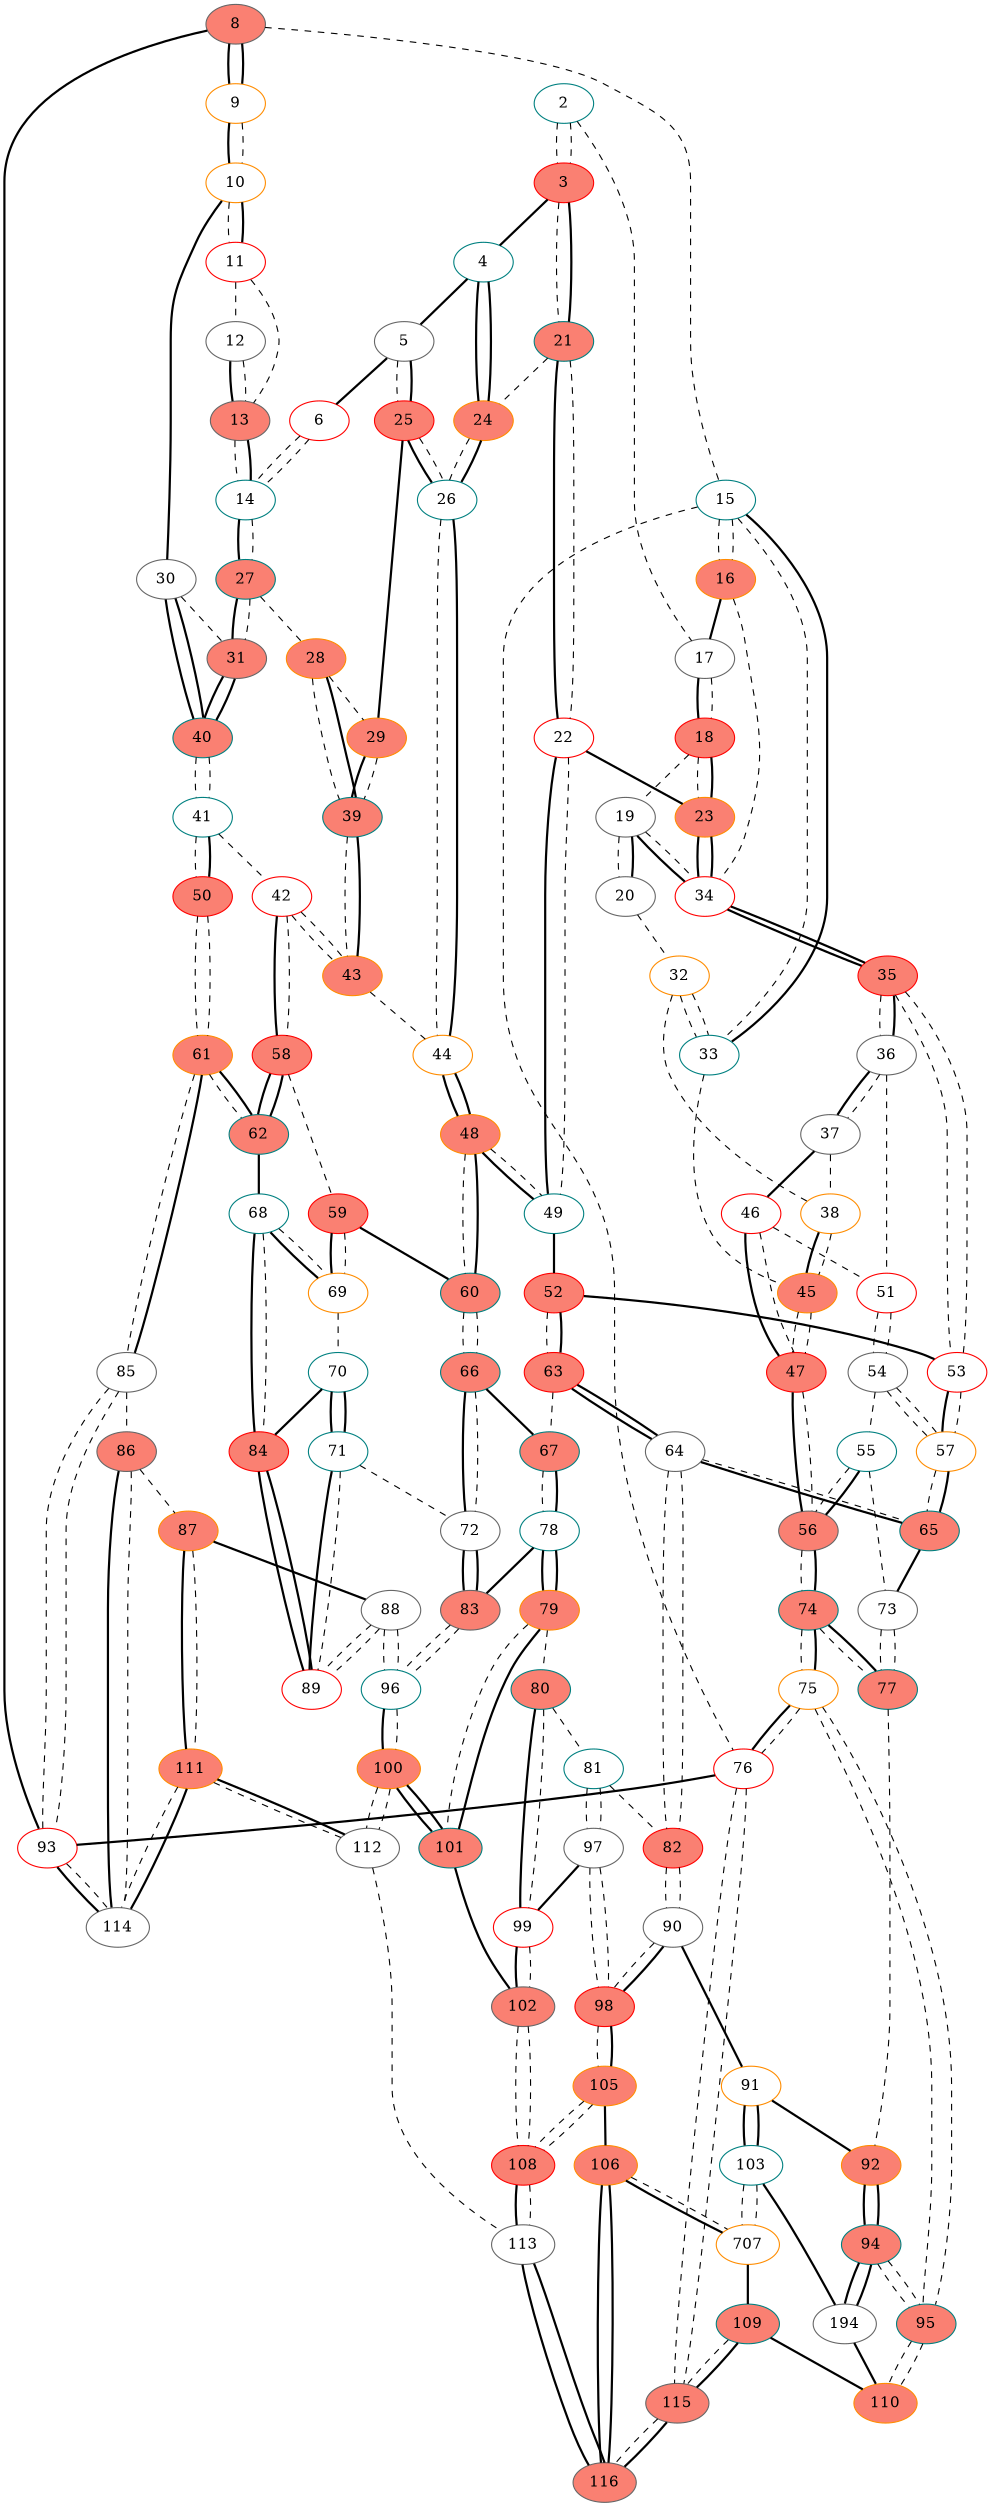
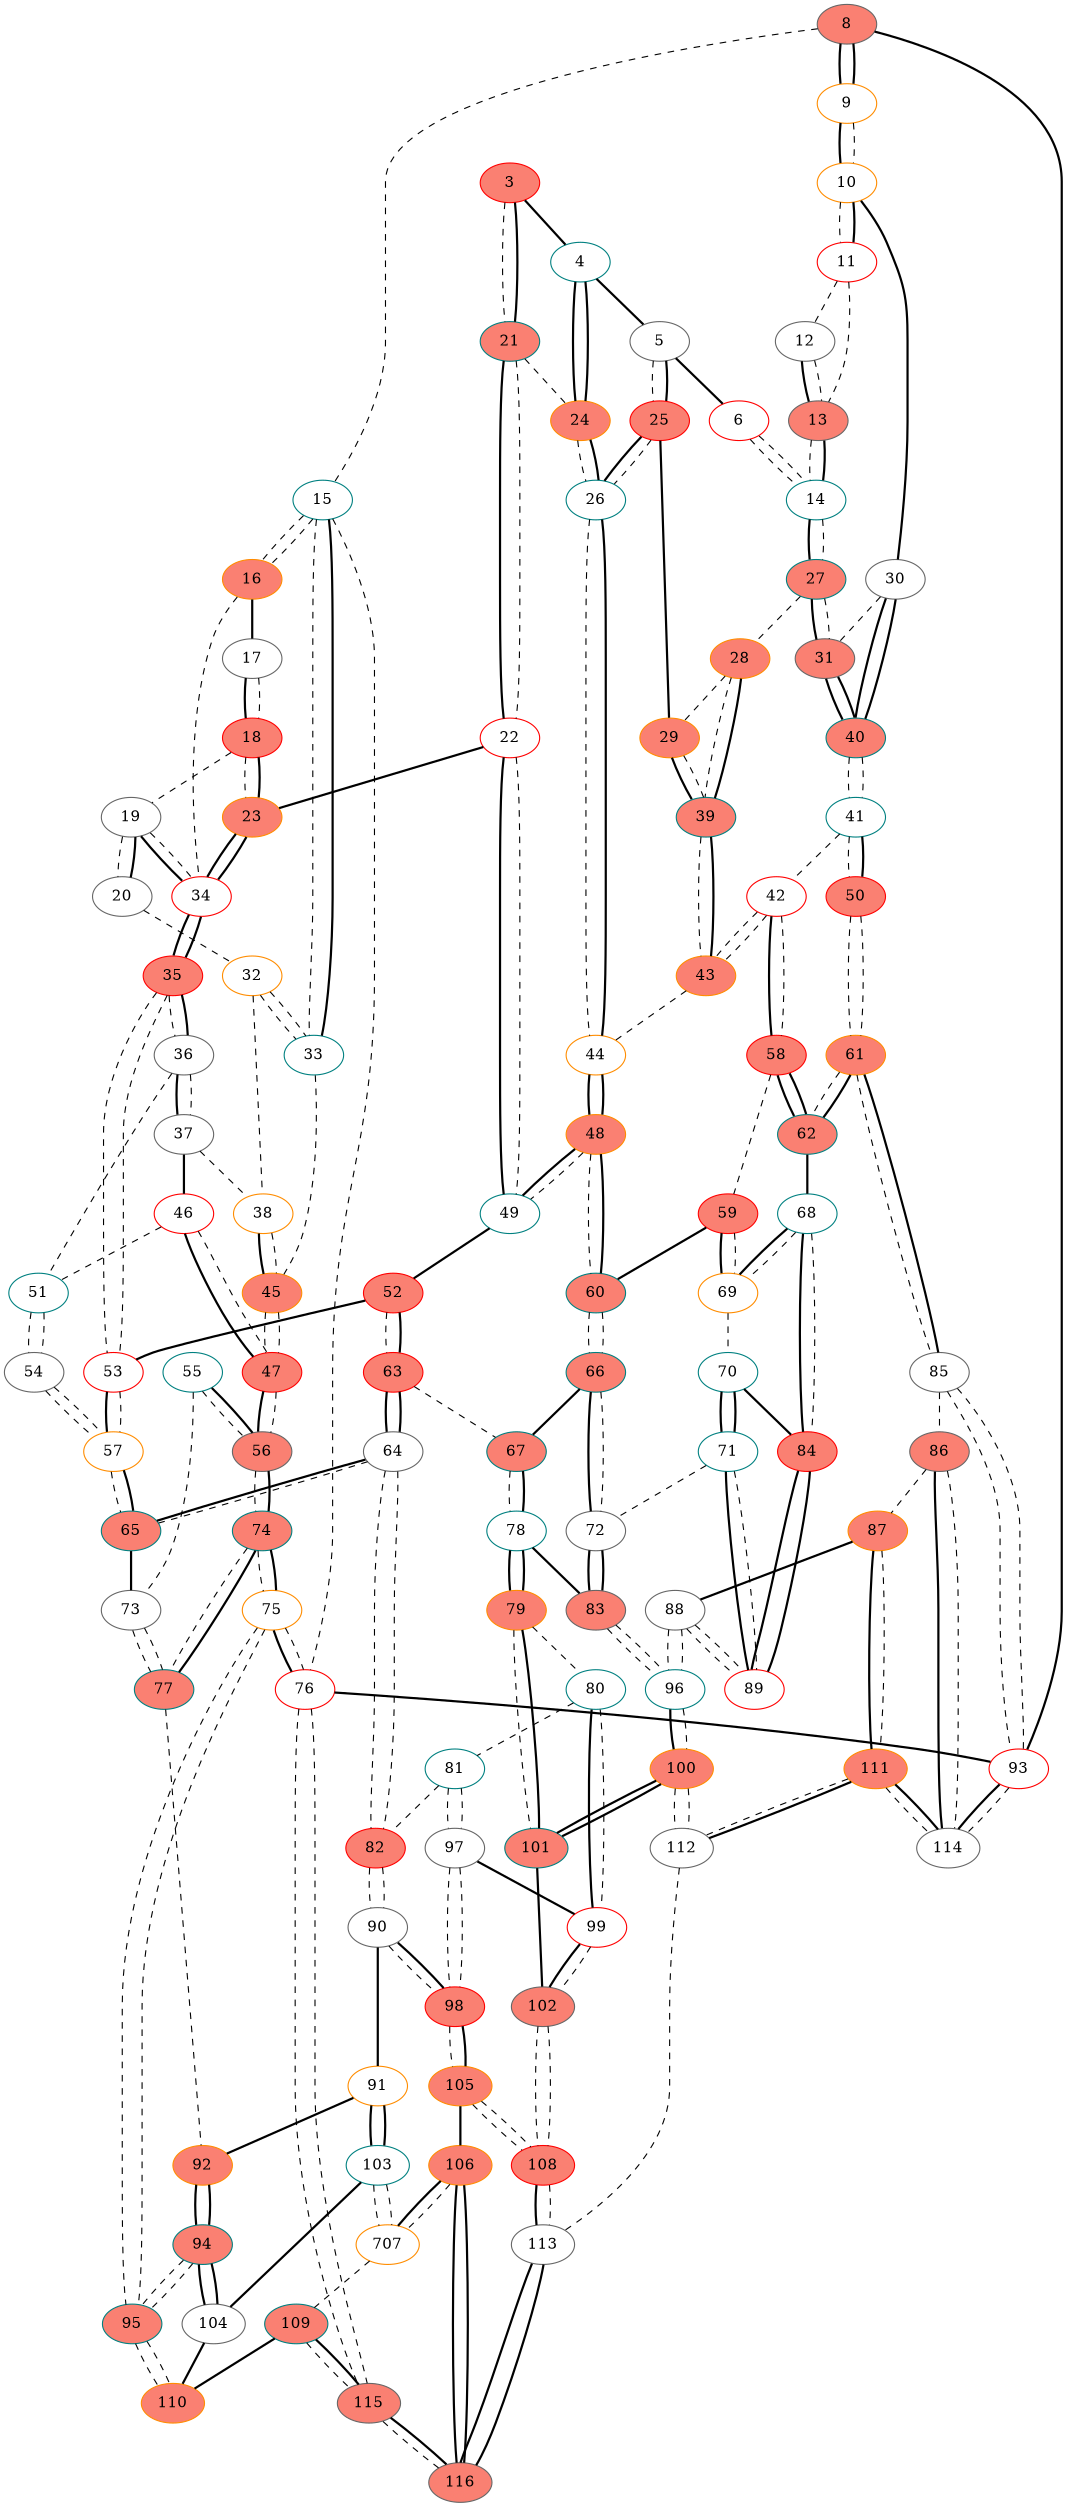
(564, 104) -> none
(887, 1293) -> (39, 1293)
(872, 1412) -> none
(541, 1690) -> (596, 1690)
(748, 2284) -> (336, 2289)
(845, 2324) -> (214, 2324)
